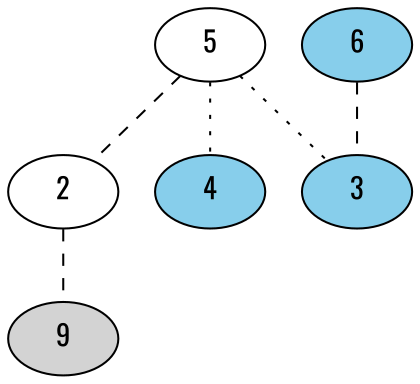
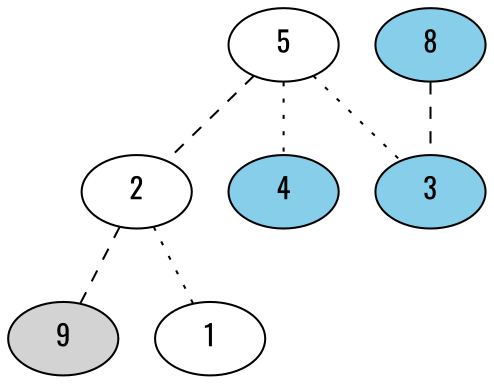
(357, 45) -> (430, 45)
none -> (210, 339)
